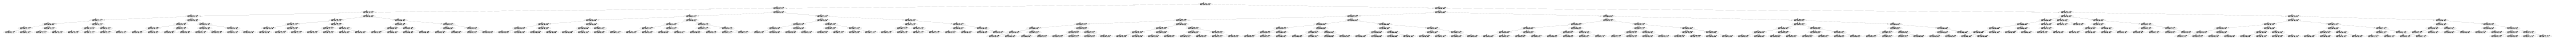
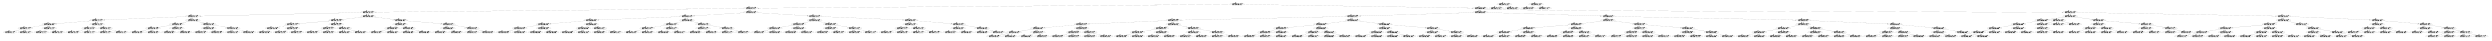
(2381, 28) -> none
